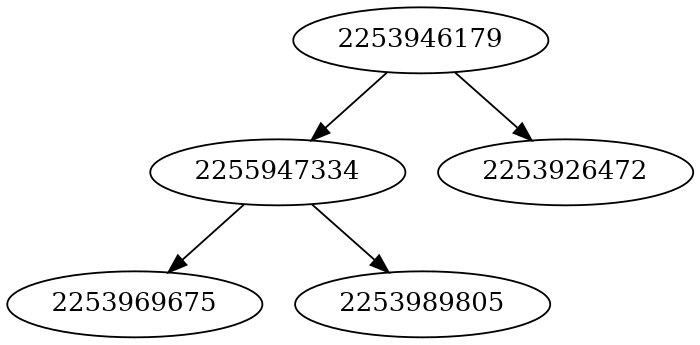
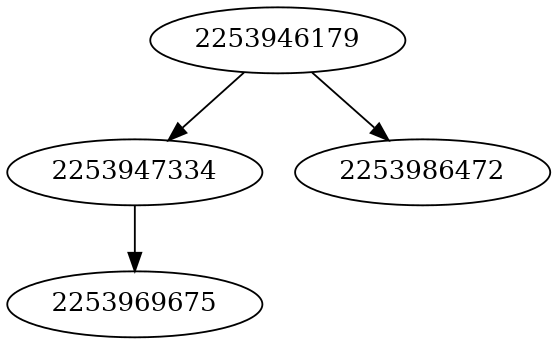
(278, 172) -> (135, 172)
(566, 172) -> (423, 172)
(423, 304) -> none
